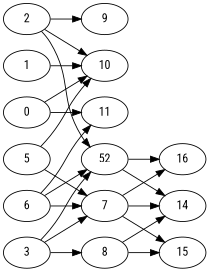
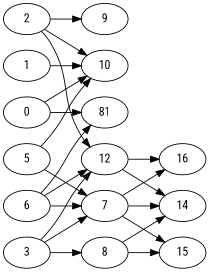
(105, 112) -> (105, 112)
(105, 159) -> (105, 159)
